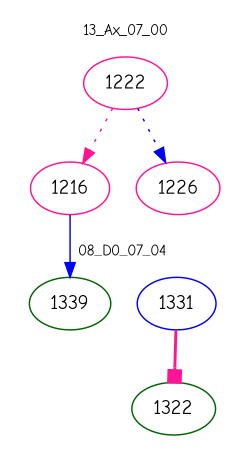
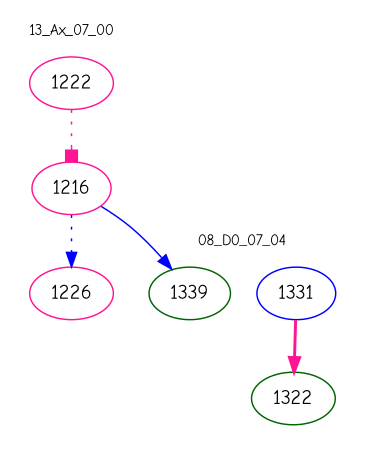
(101, 129) -> (72, 129)
(148, 129) -> (72, 234)
(175, 349) -> (295, 339)
